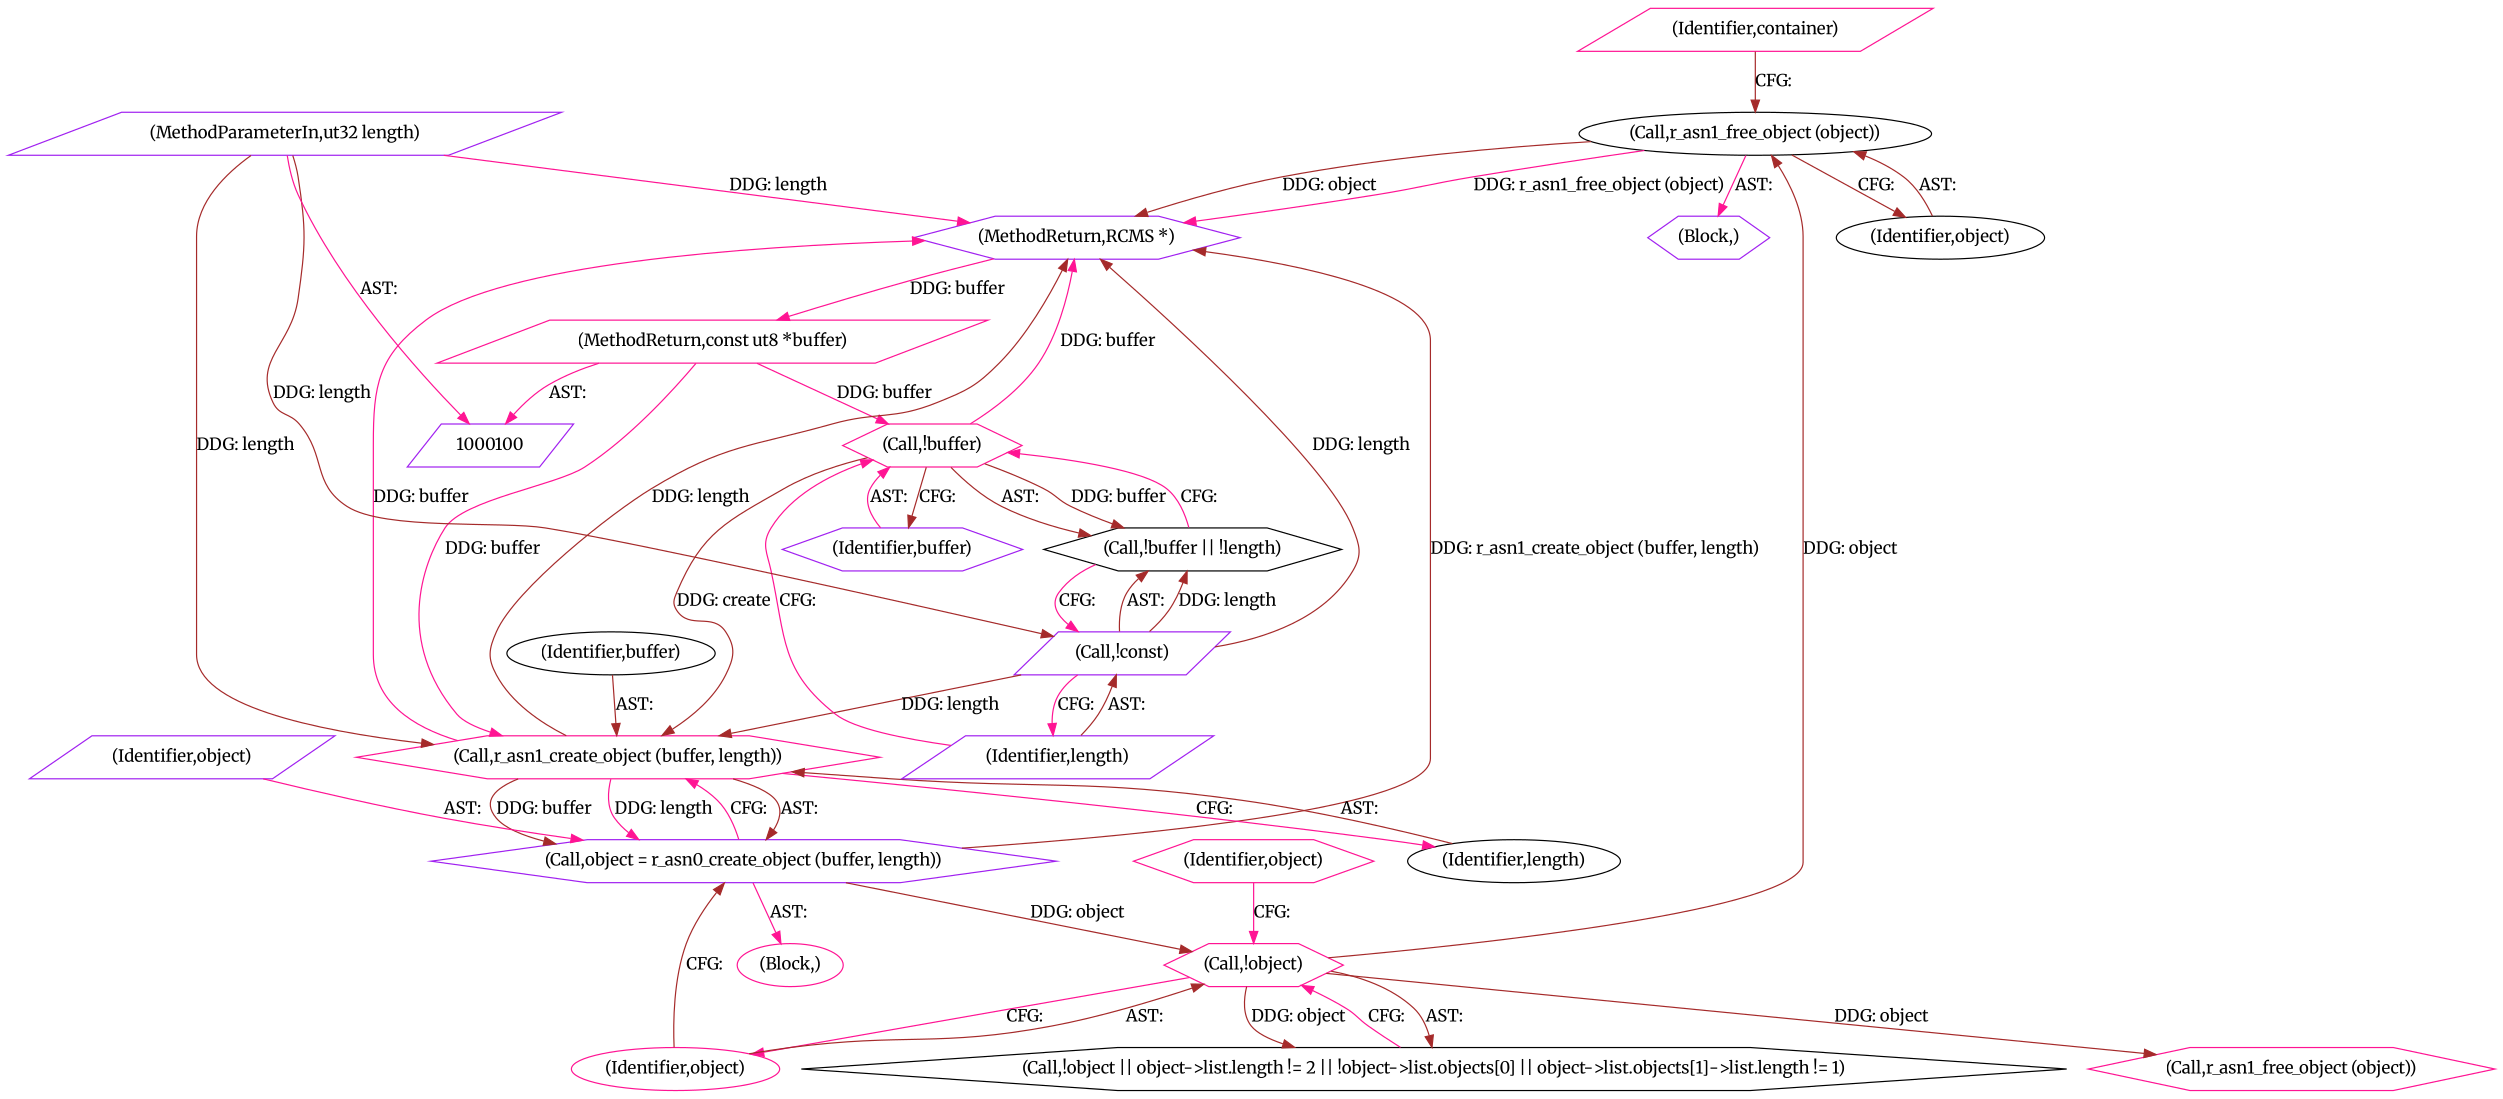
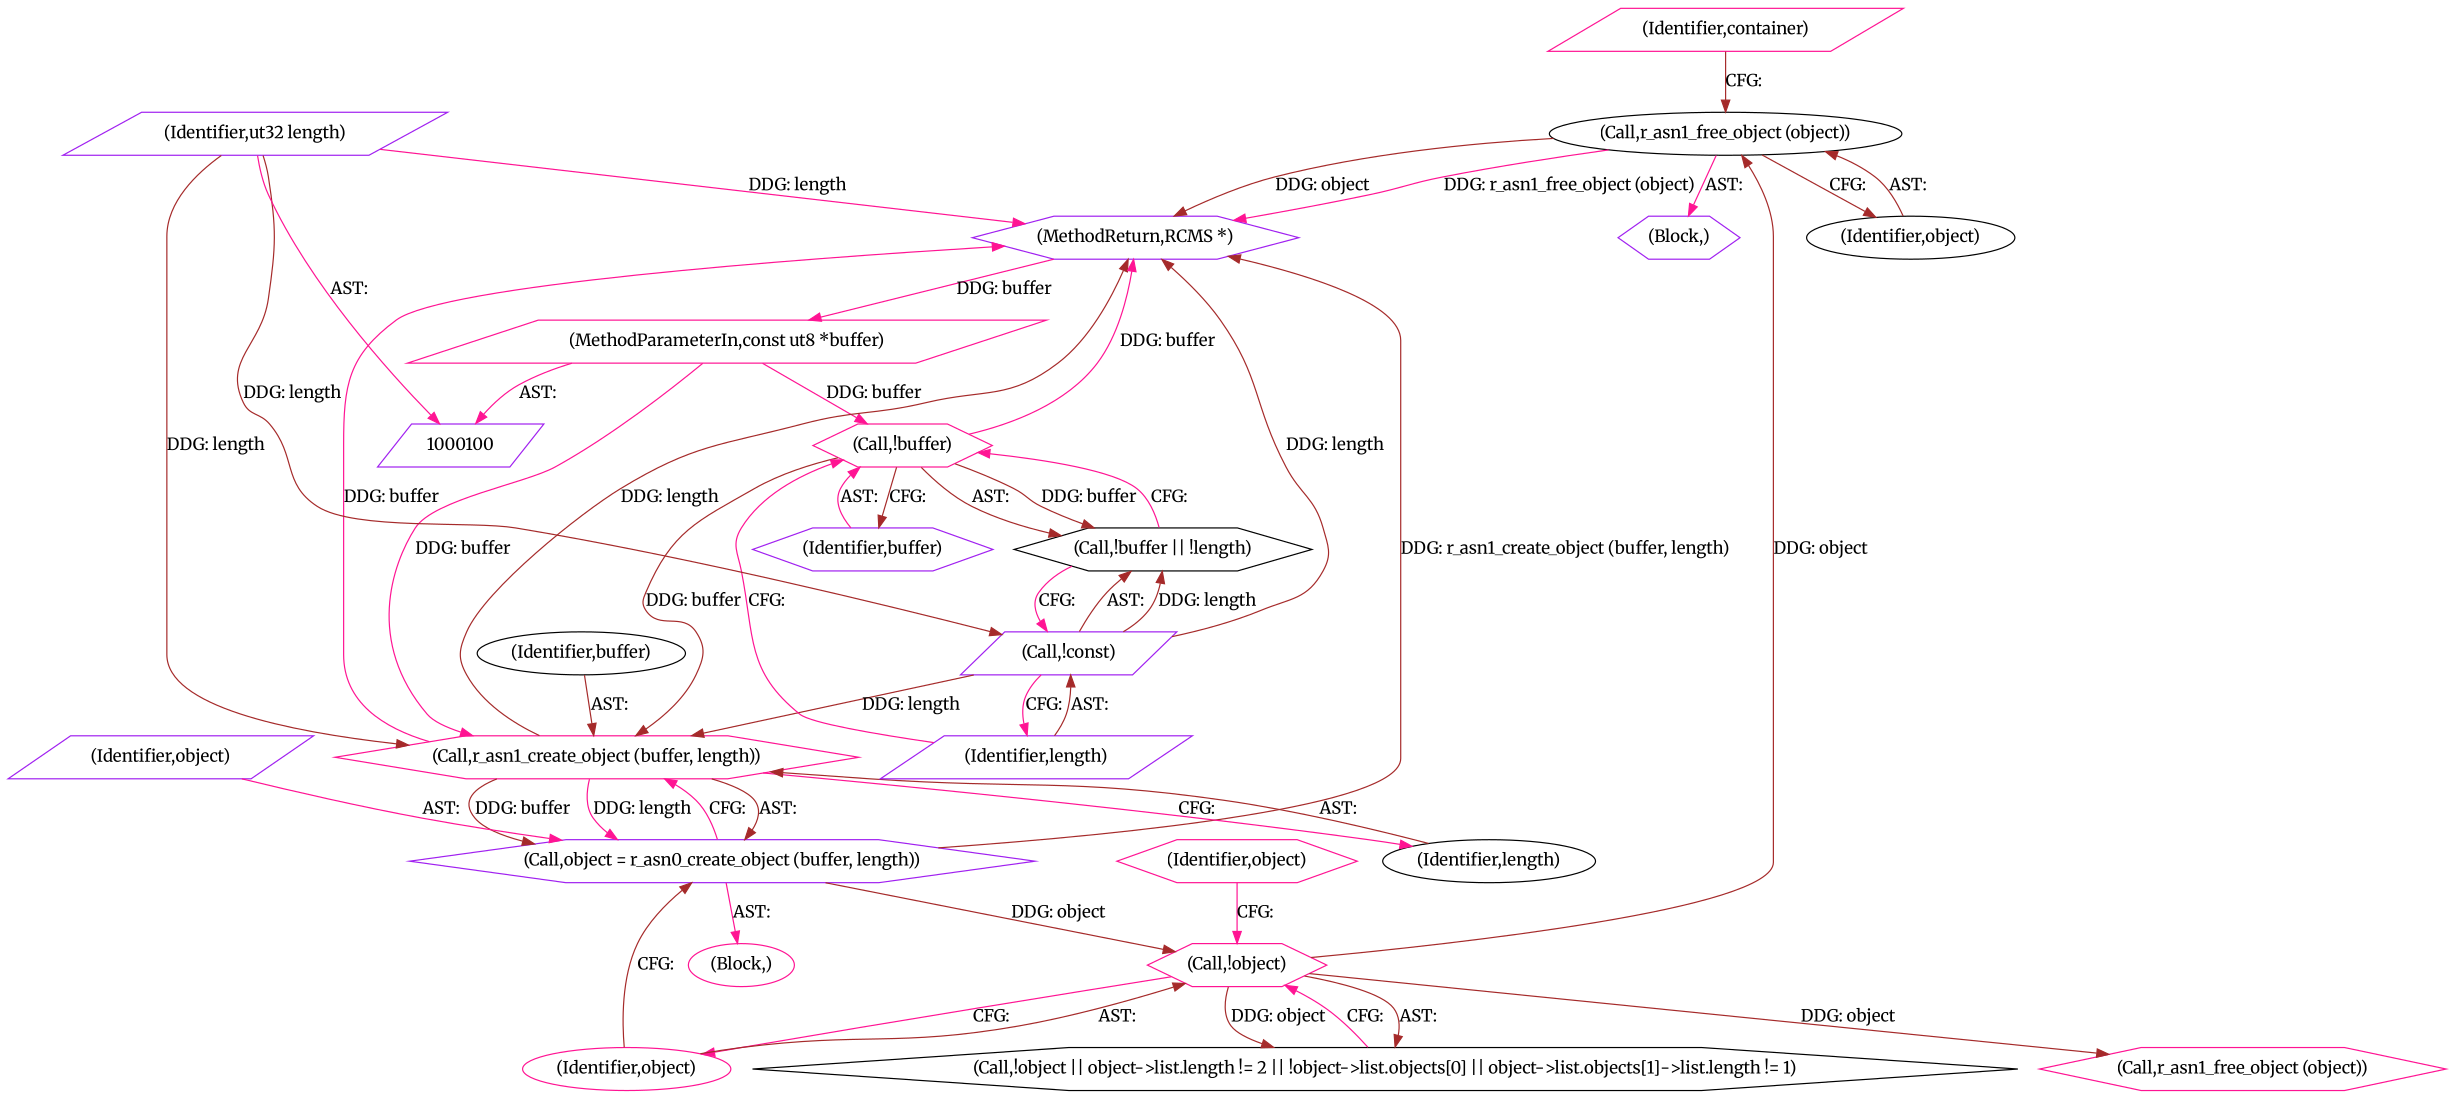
(285, 134) -> (255, 134)
(713, 342) -> (727, 342)
(724, 601) -> (694, 601)
